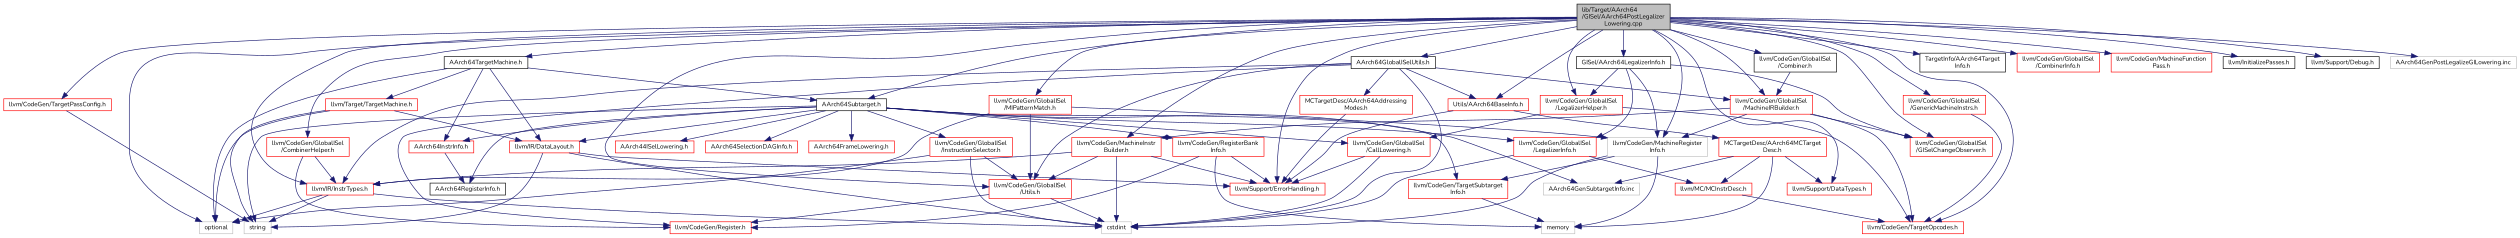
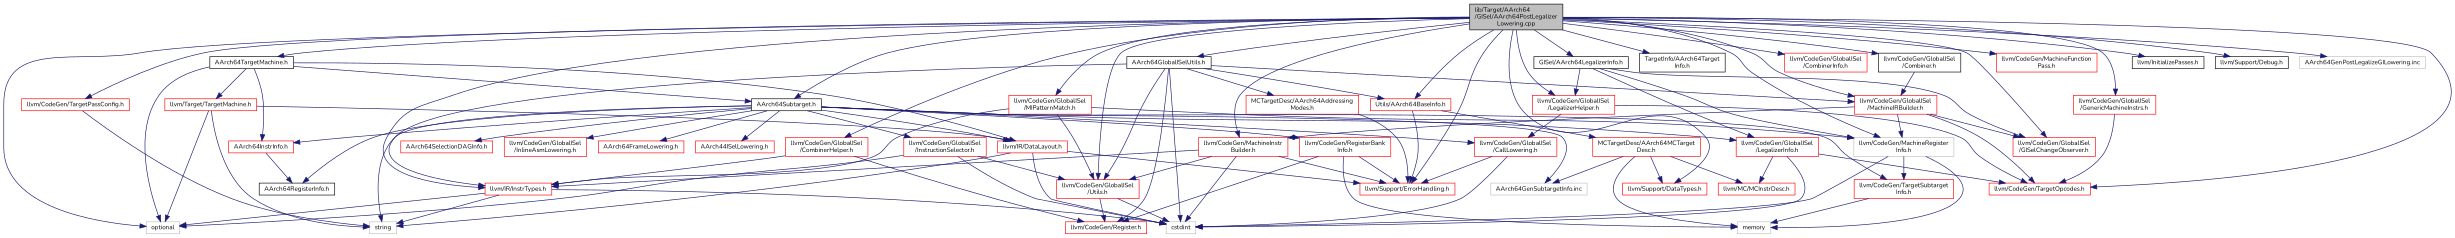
none -> (545, 147)
(1810, 208) -> (1909, 168)
